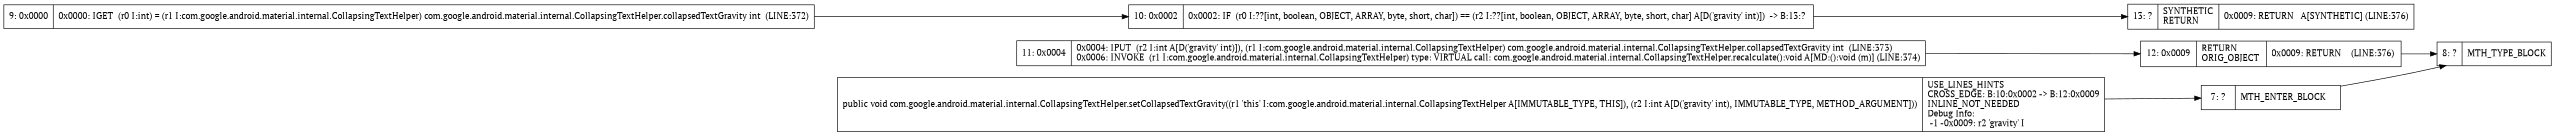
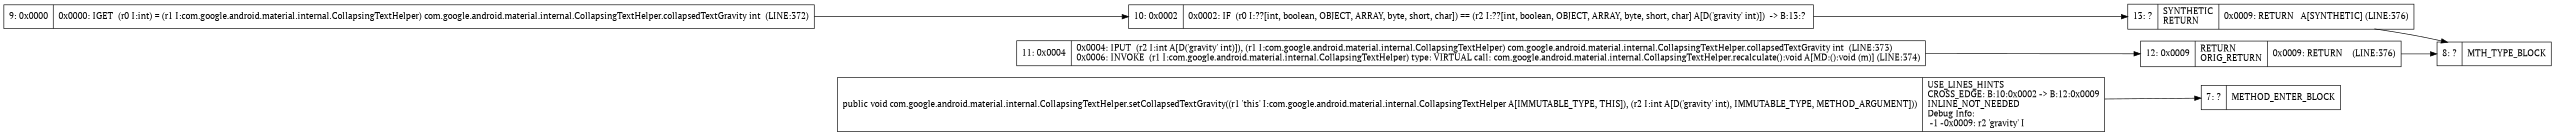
(2231, 58) -> (2231, 58)
(2390, 77) -> (2408, 34)
(2283, 97) -> (2283, 97)
